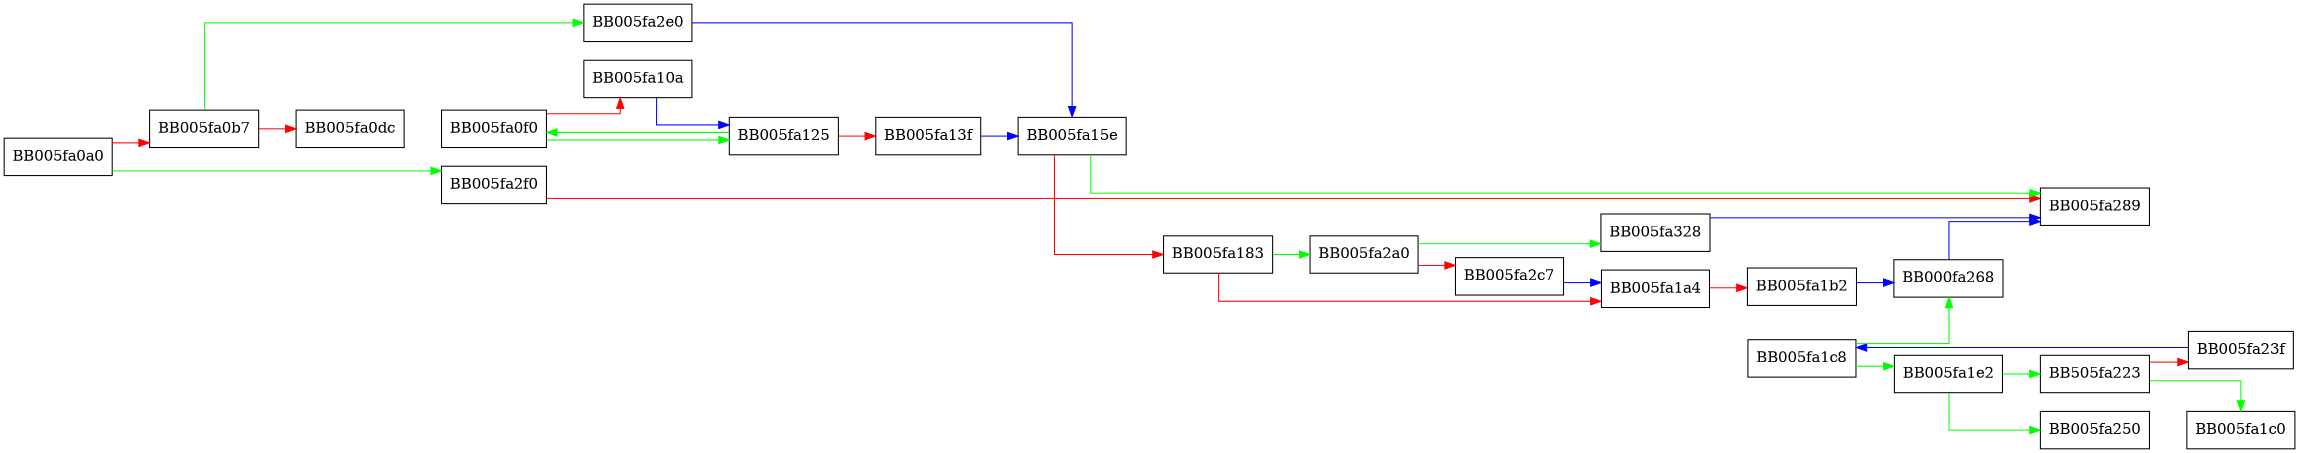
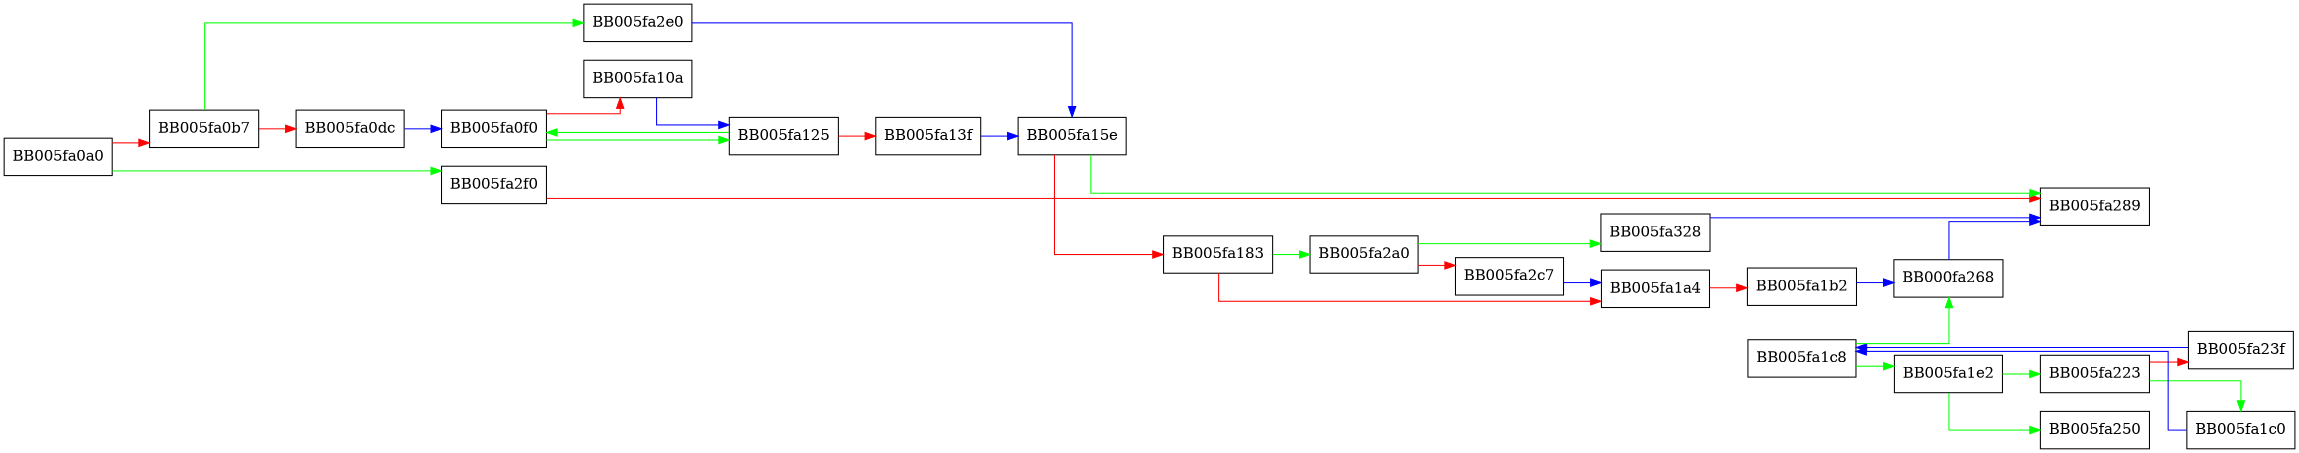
none -> (418, 129)
none -> (2066, 351)
(2095, 374) -> (2095, 374)
